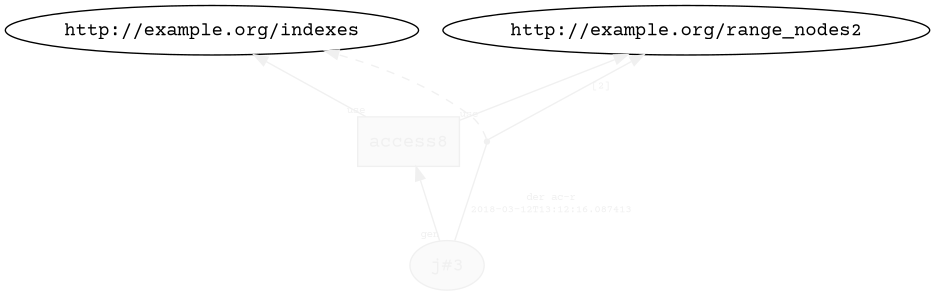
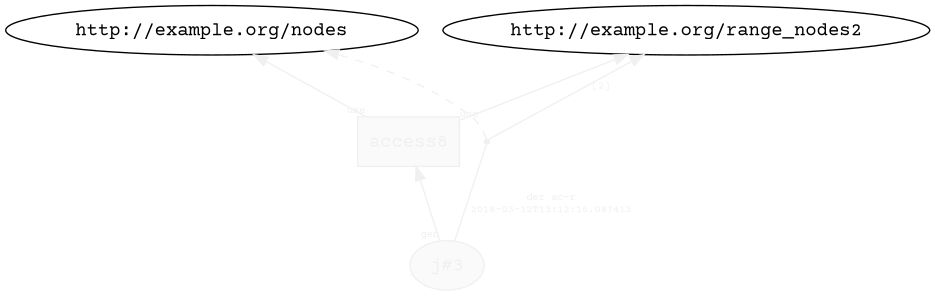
(212, 30) -> (212, 30)
